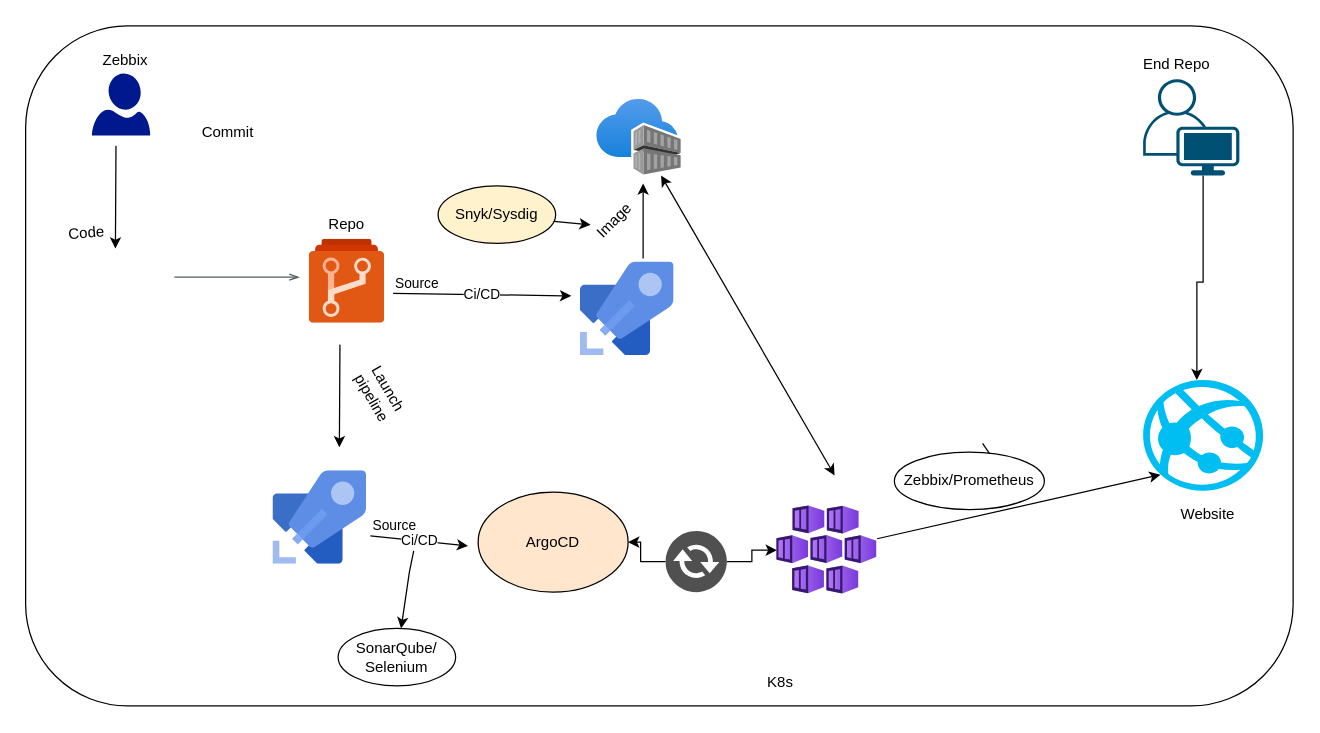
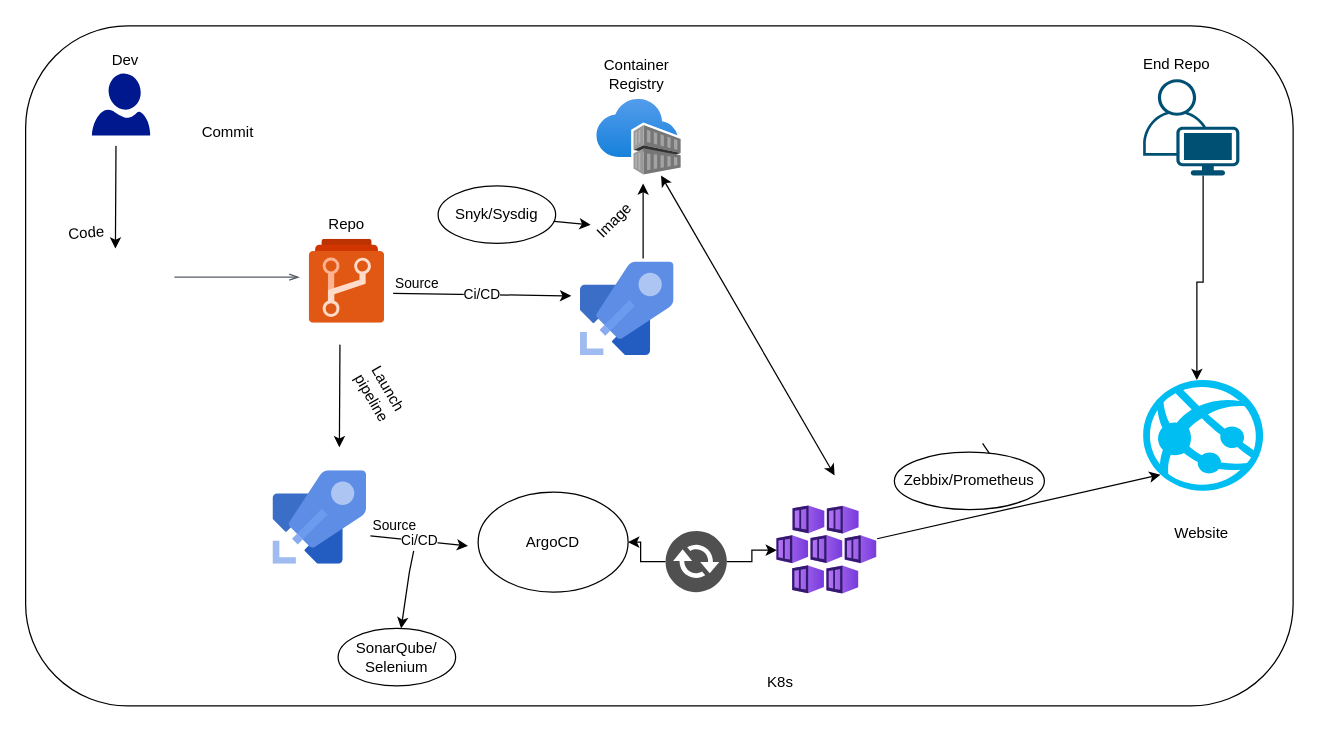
(126, 61) -> (126, 61)
none -> (637, 74)
(497, 214) -> (497, 214)
(1208, 514) -> (1202, 533)
(553, 542) -> (553, 542)
